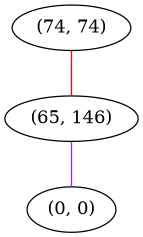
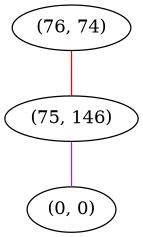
(72, 28) -> (72, 28)
(72, 119) -> (72, 119)
